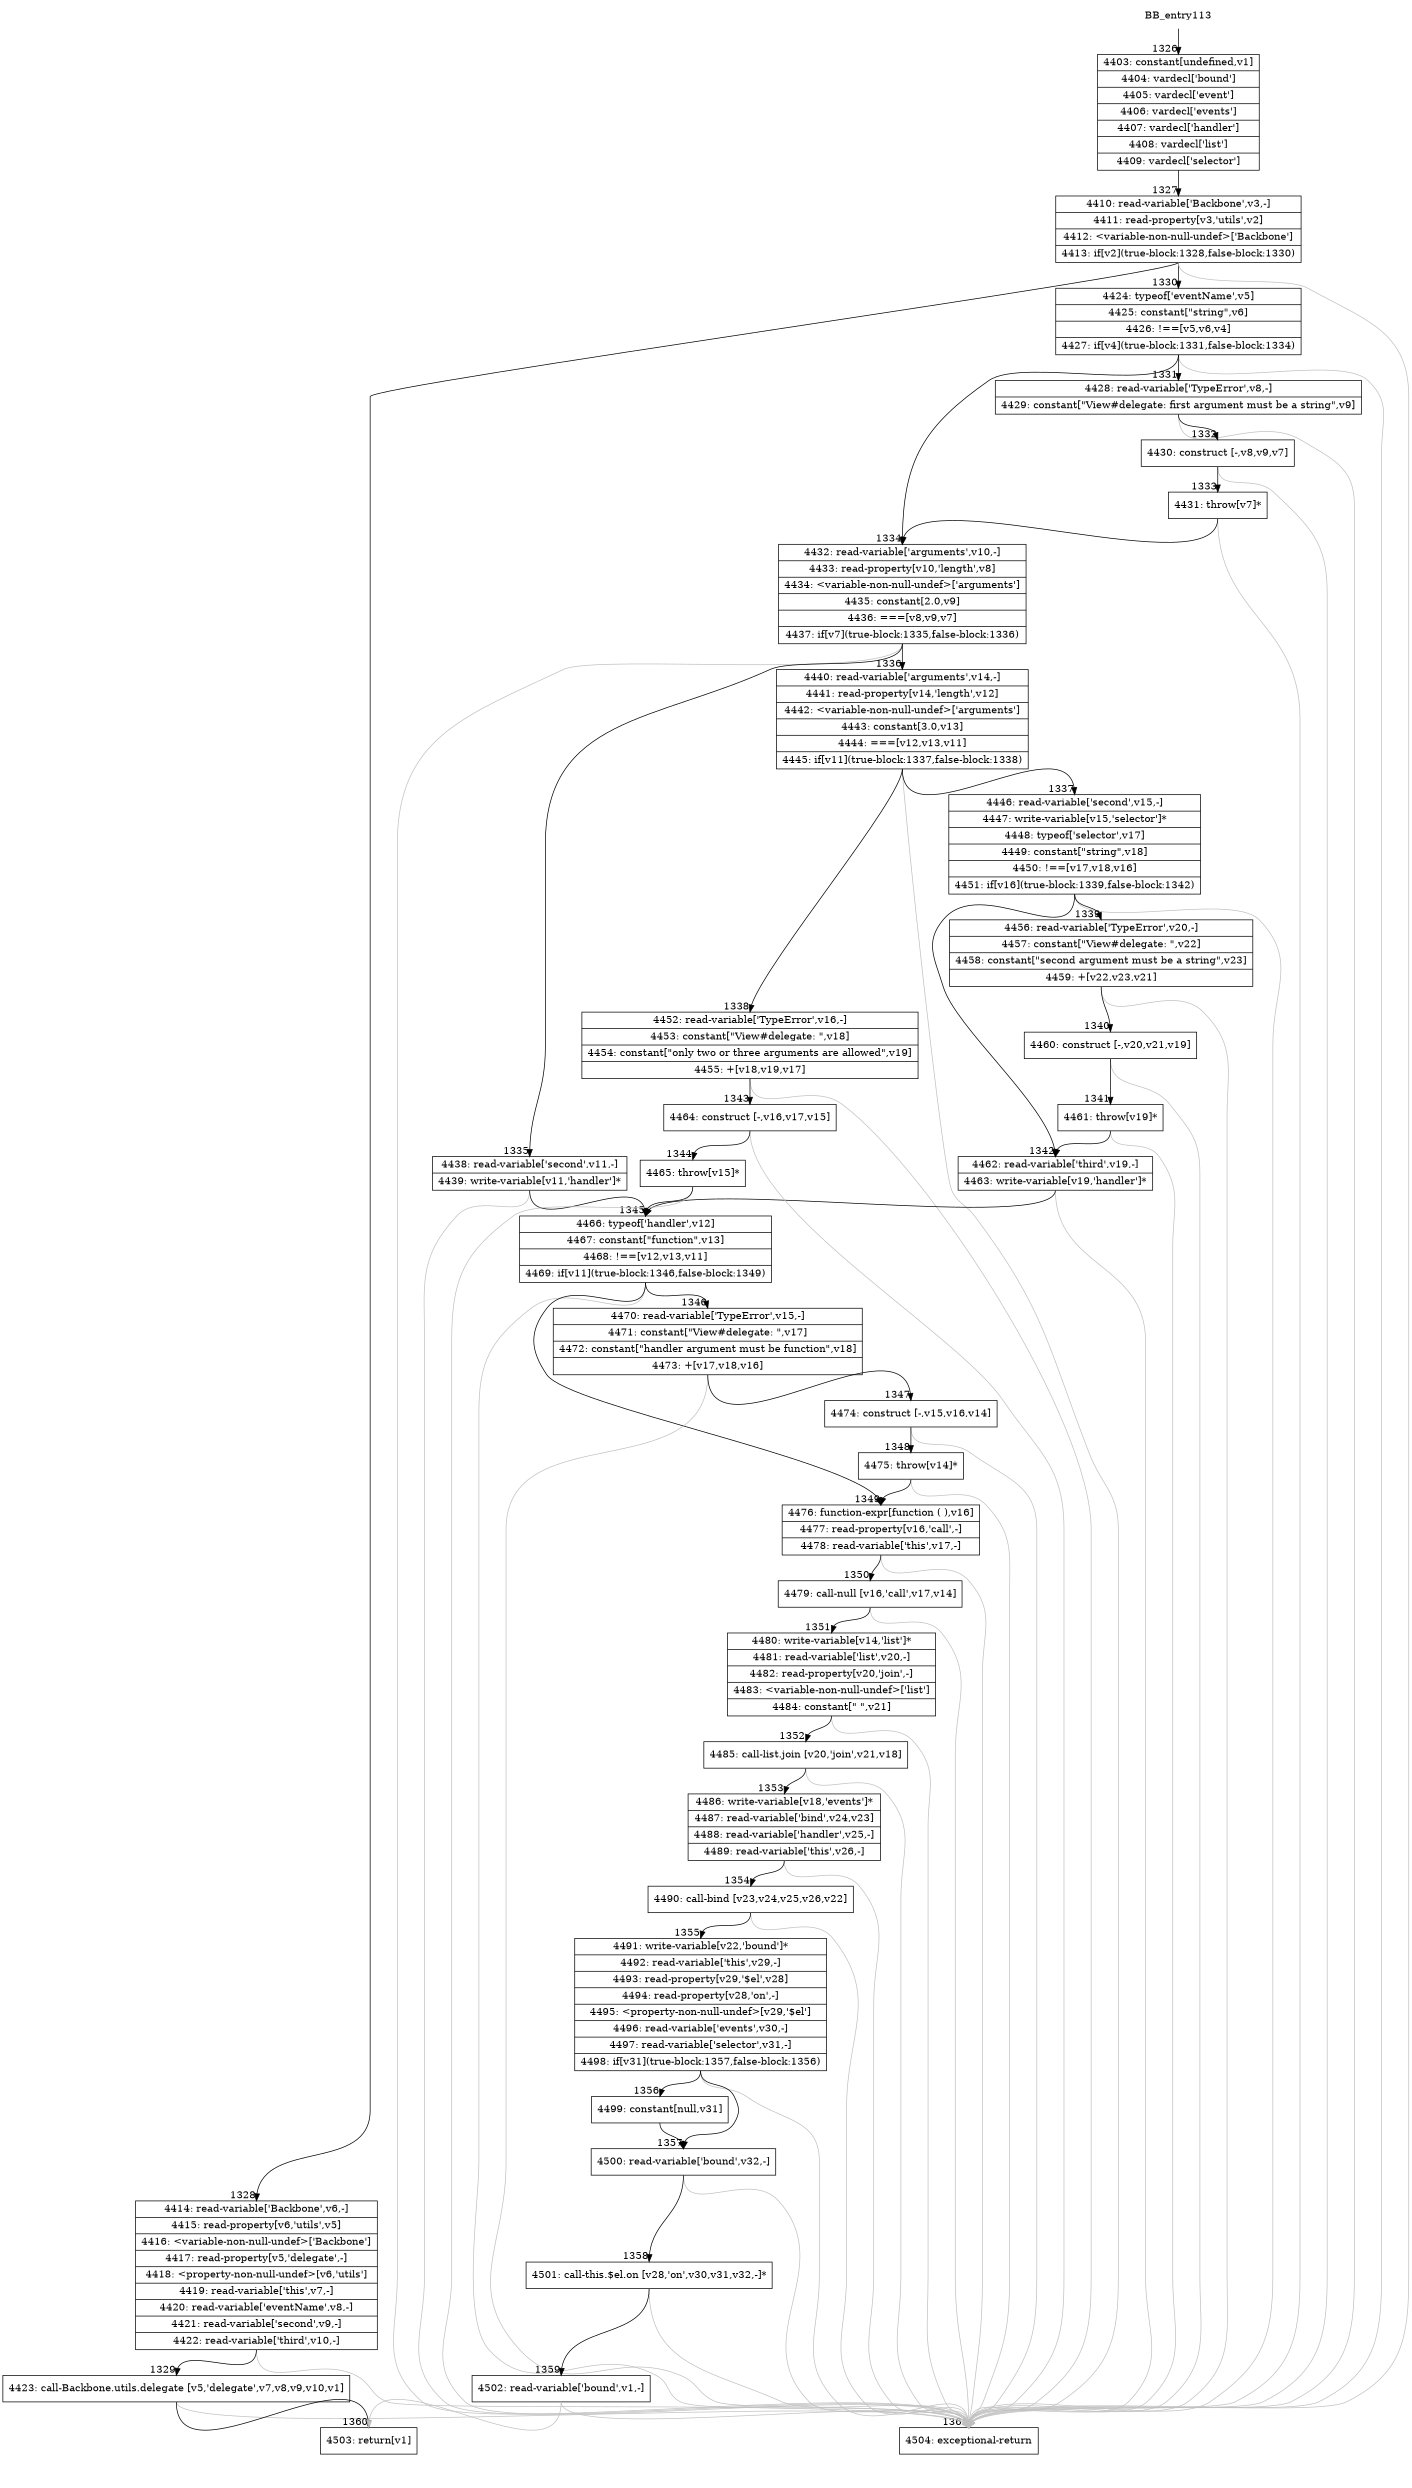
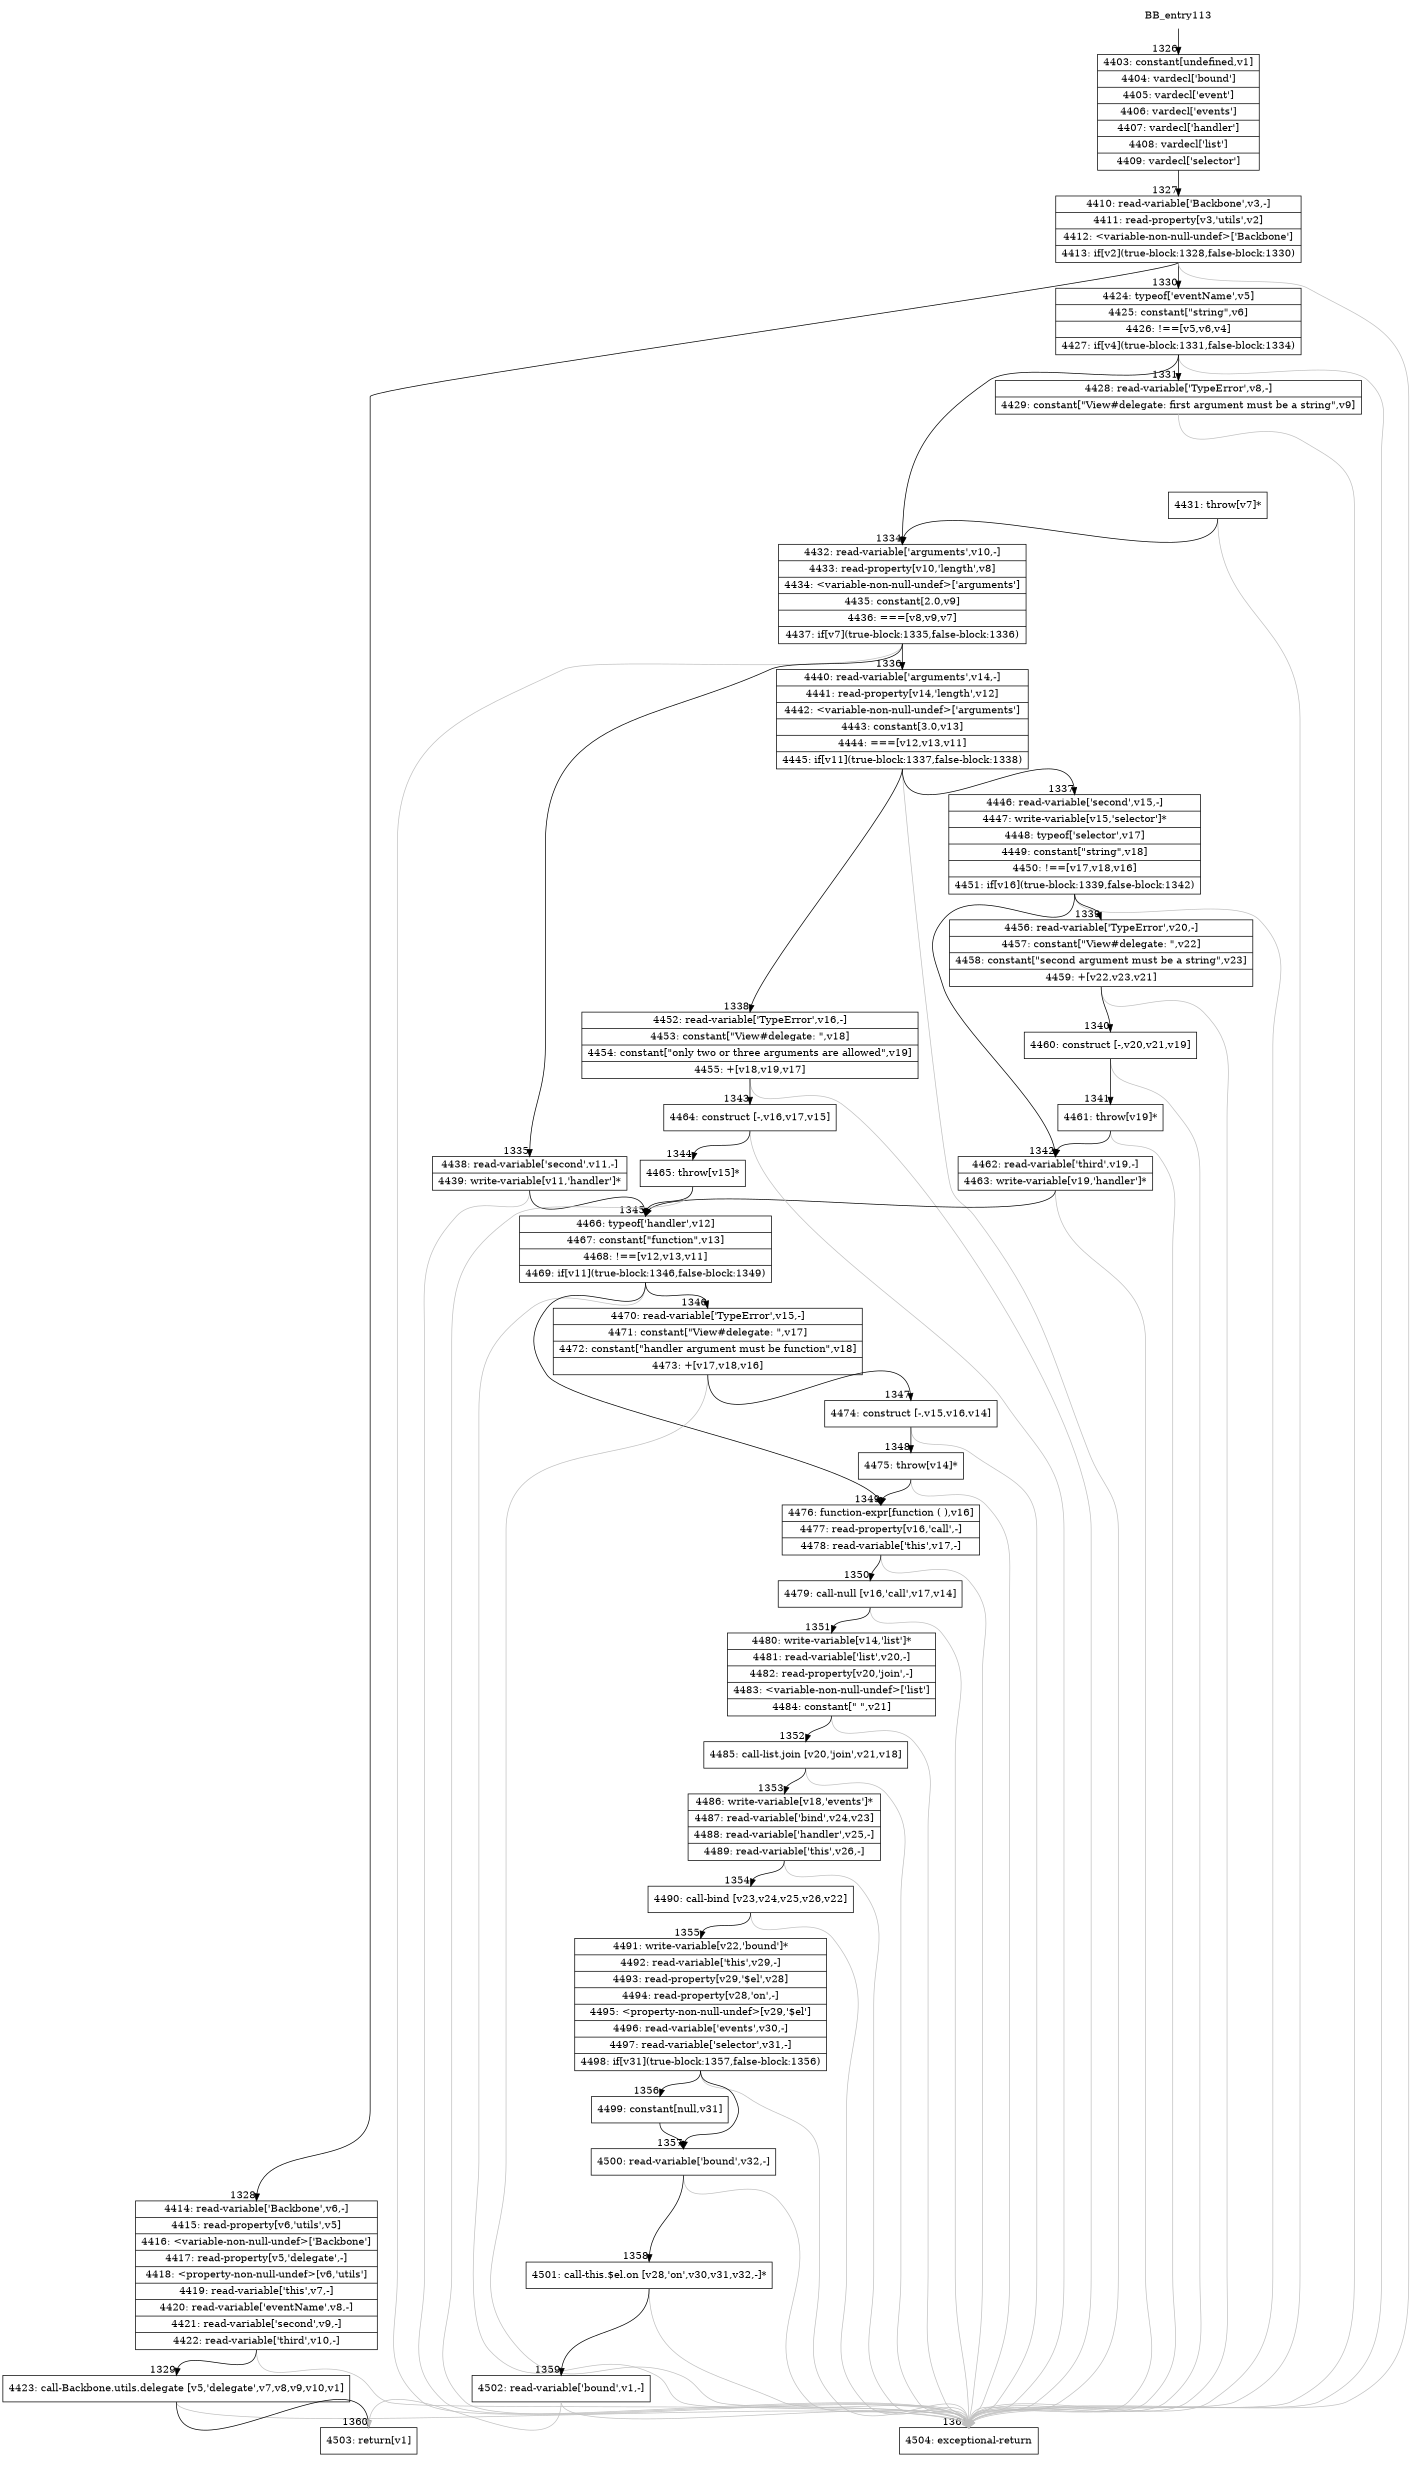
(1218, 453) -> none
